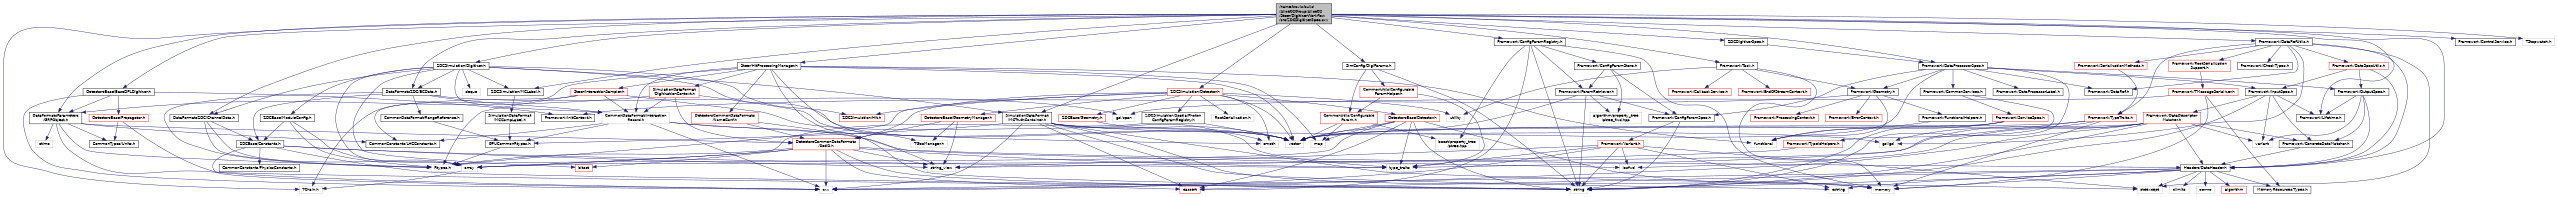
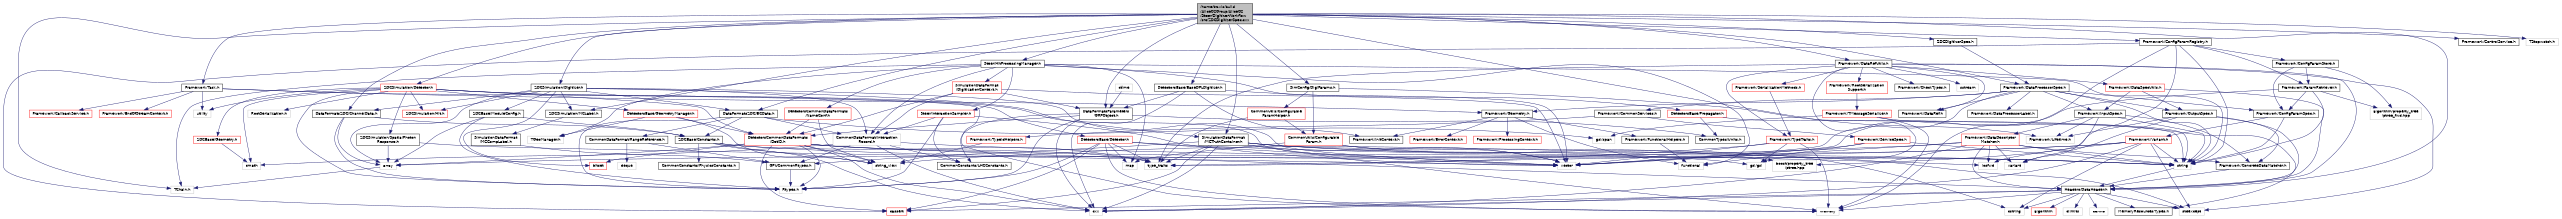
none -> (1448, 71)
(466, 77) -> (627, 147)
none -> (1968, 88)
(1173, 118) -> (388, 140)
(2320, 118) -> (2050, 140)
(50, 130) -> (1117, 98)
(1886, 181) -> (2139, 177)
